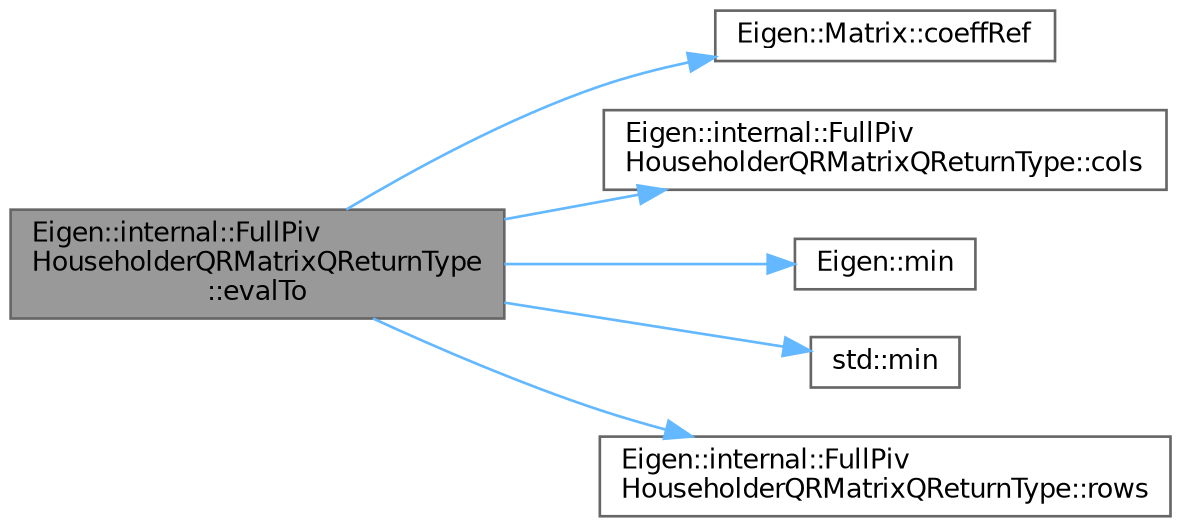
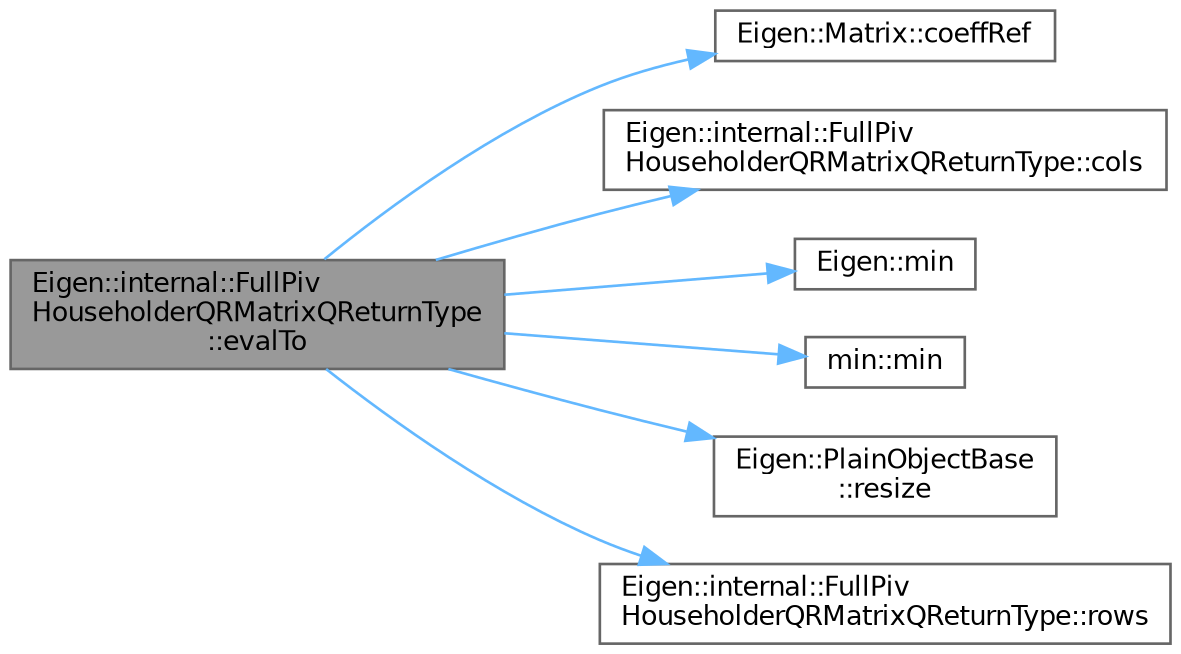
(885, 362) -> (885, 362)
none -> (885, 476)
